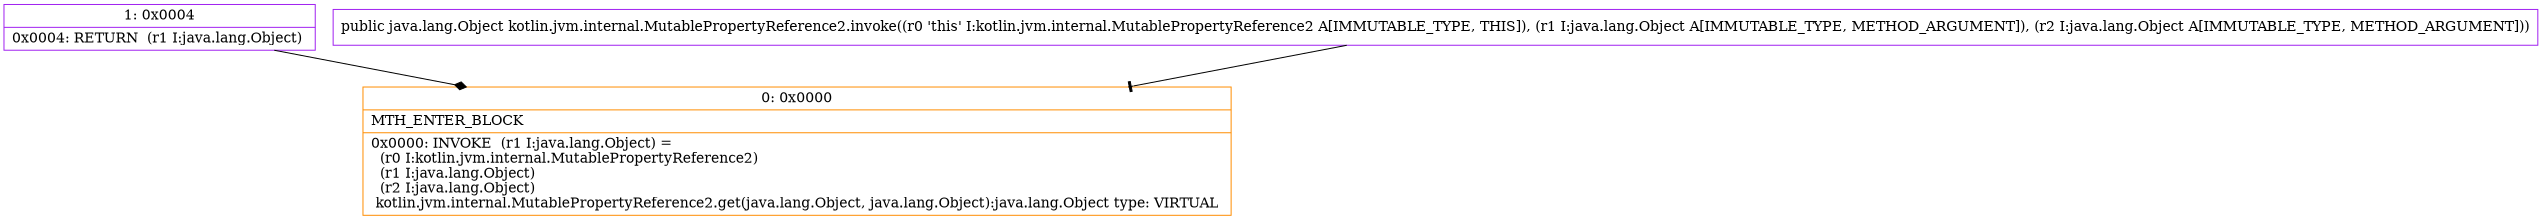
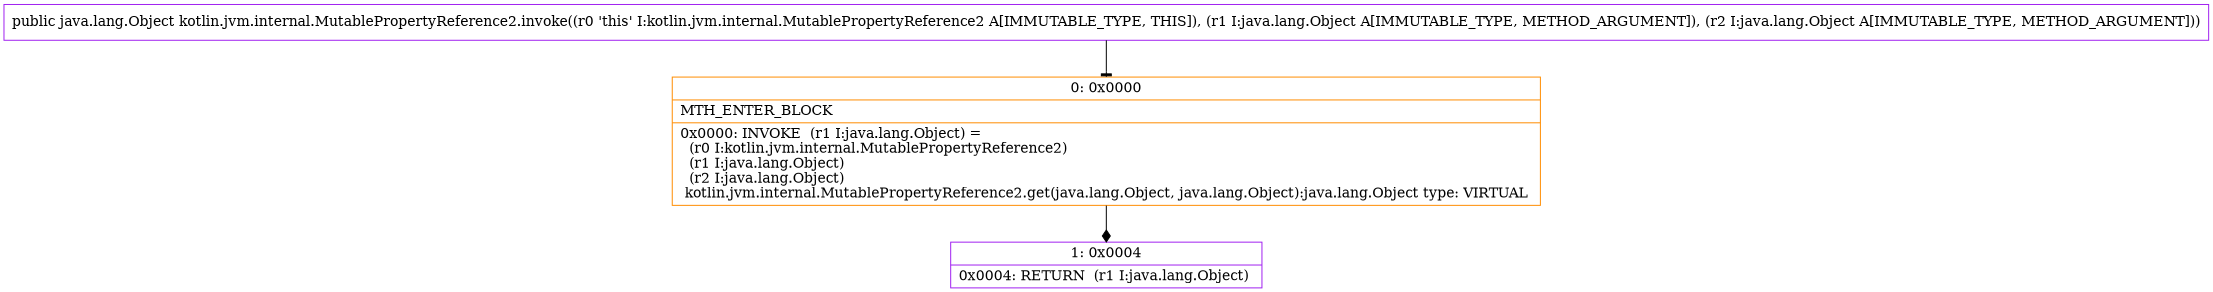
(364, 67) -> (1106, 218)
